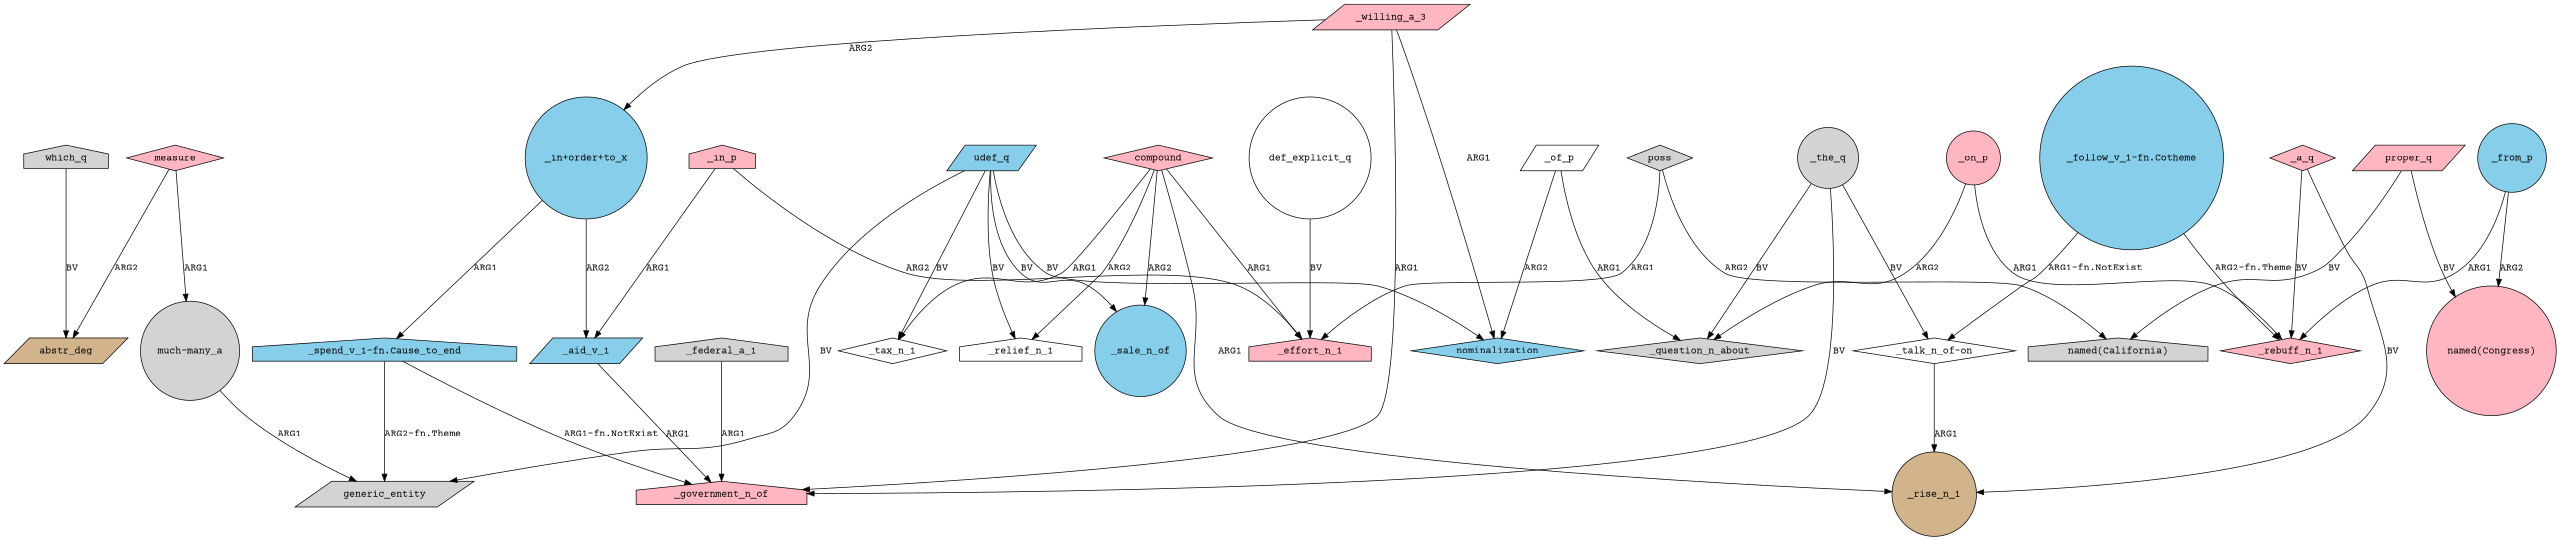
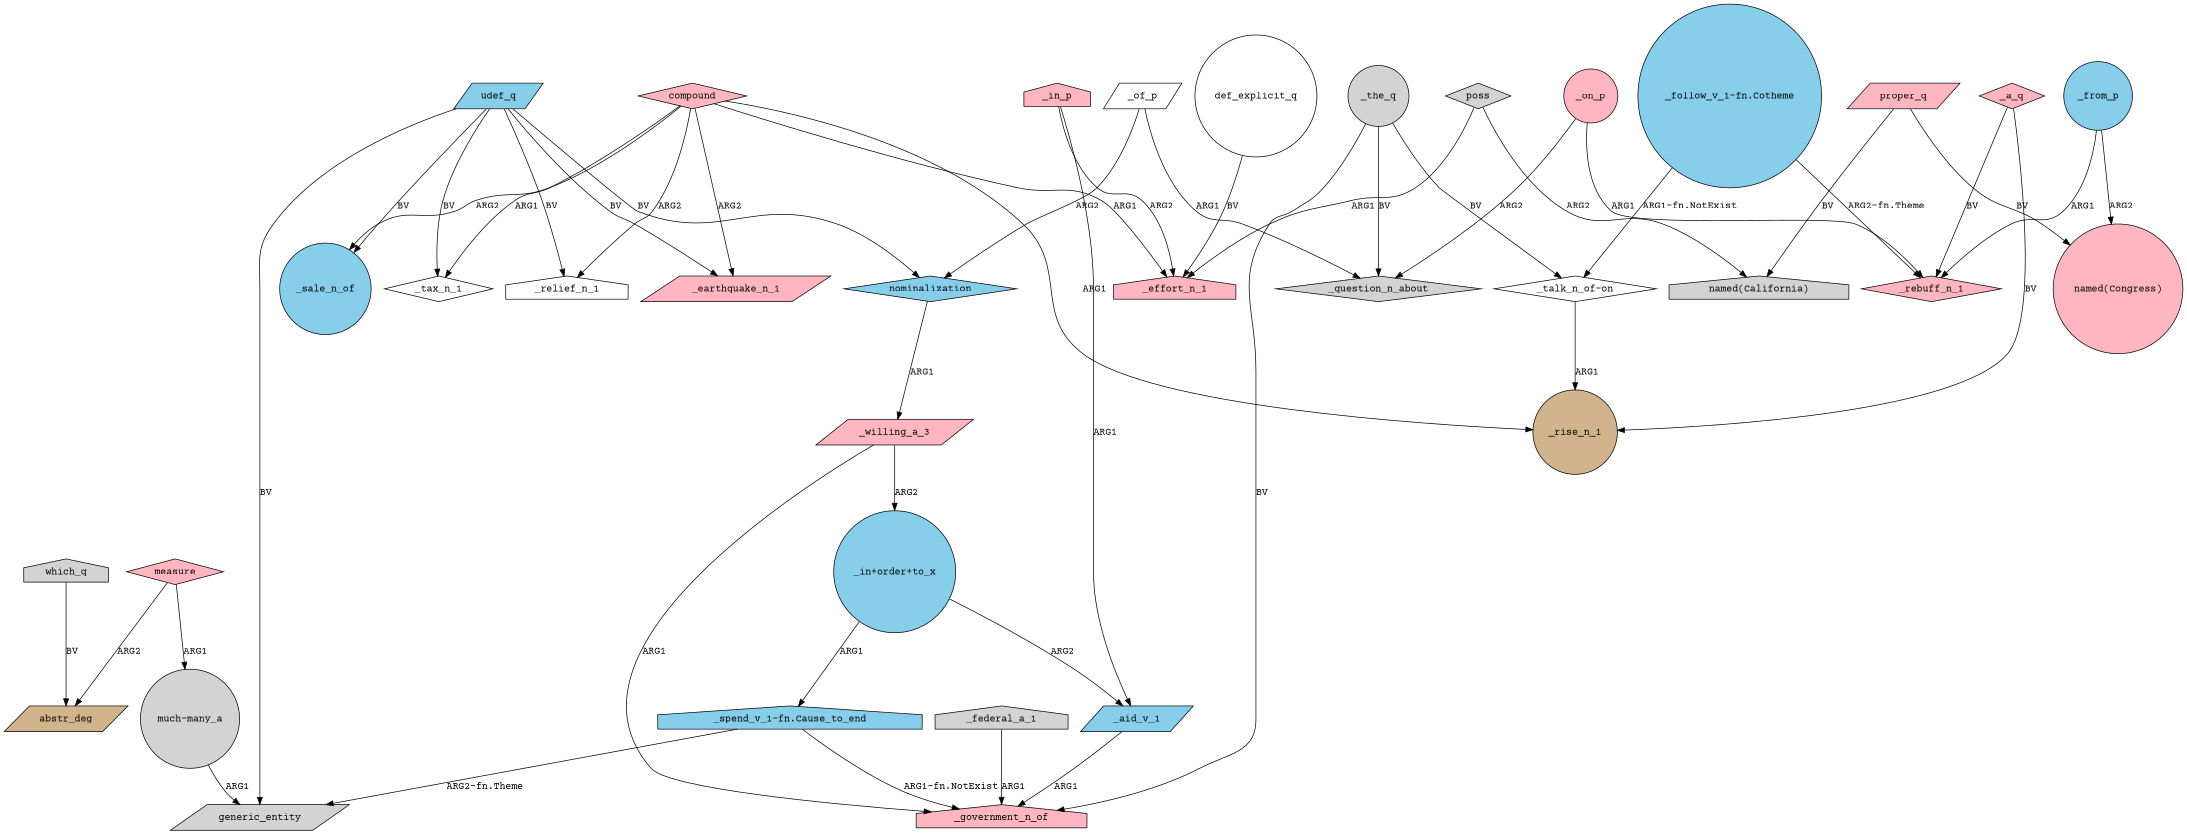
(1447, 180) -> (913, 357)
none -> (736, 289)
